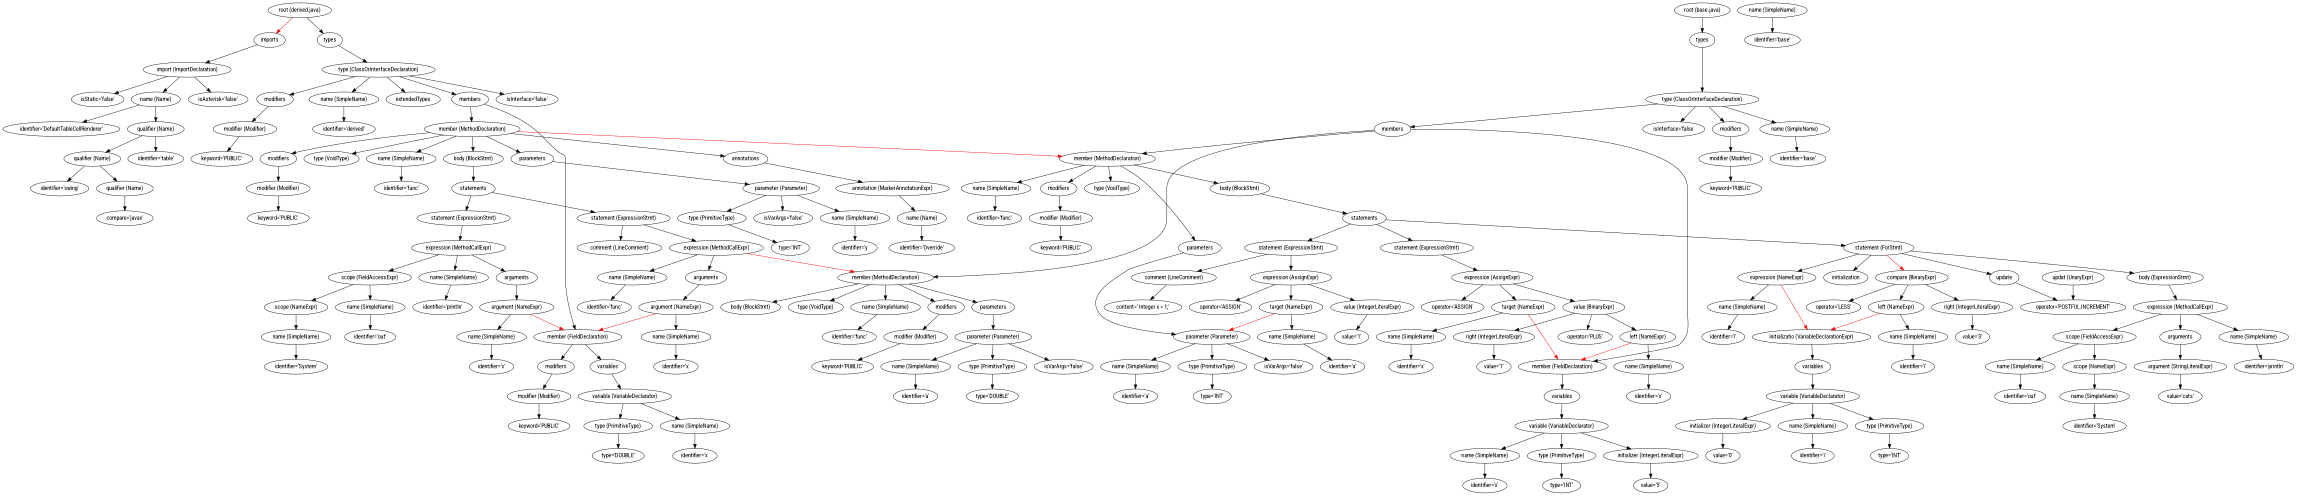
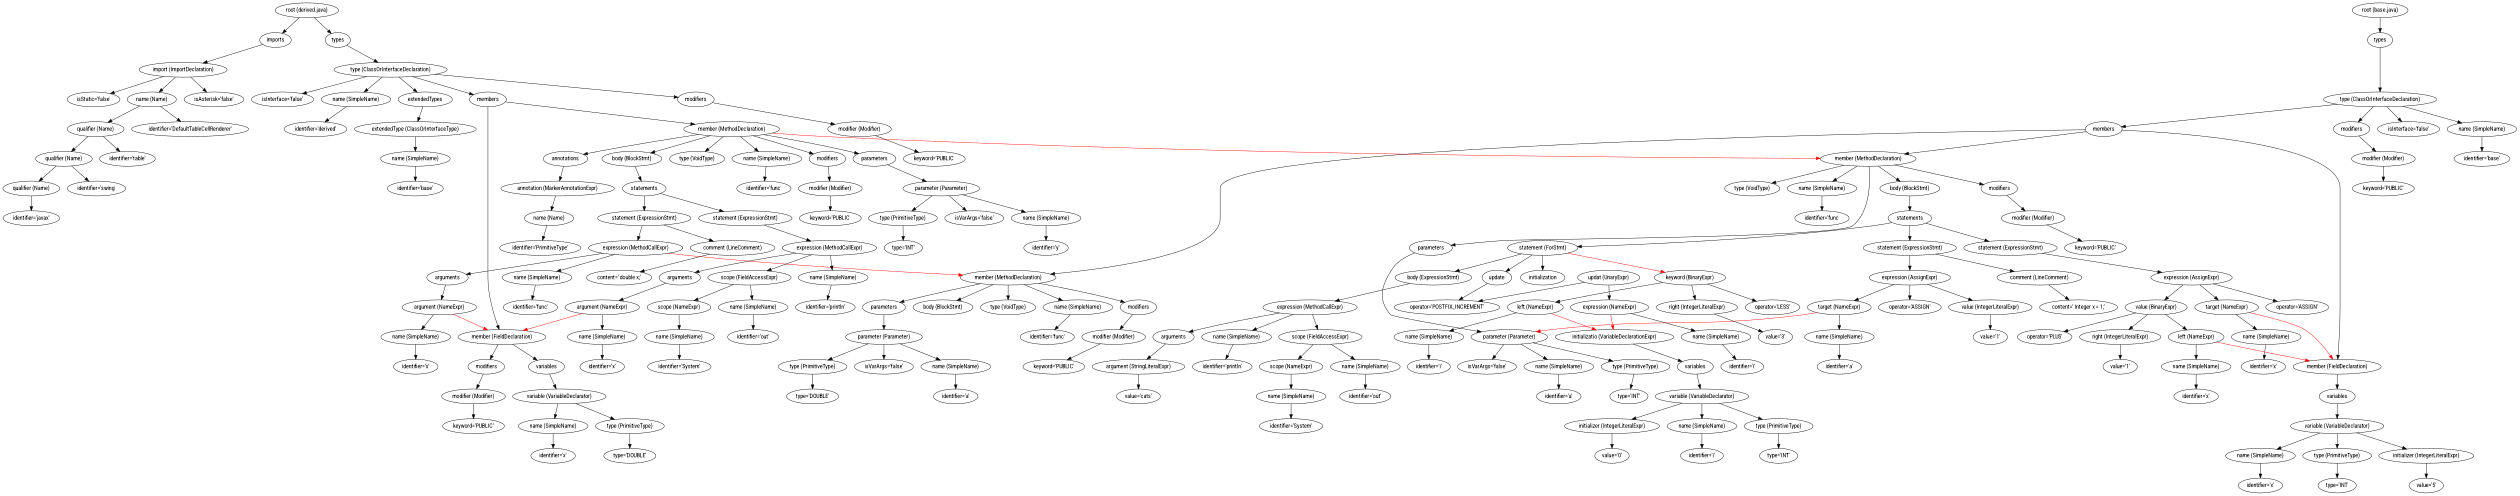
(286, 24) -> (292, 24)
none -> (415, 129)
(125, 218) -> (31, 218)
(922, 248) -> (540, 248)
(1830, 262) -> (1609, 289)
none -> (619, 278)
(1912, 278) -> (1690, 278)
